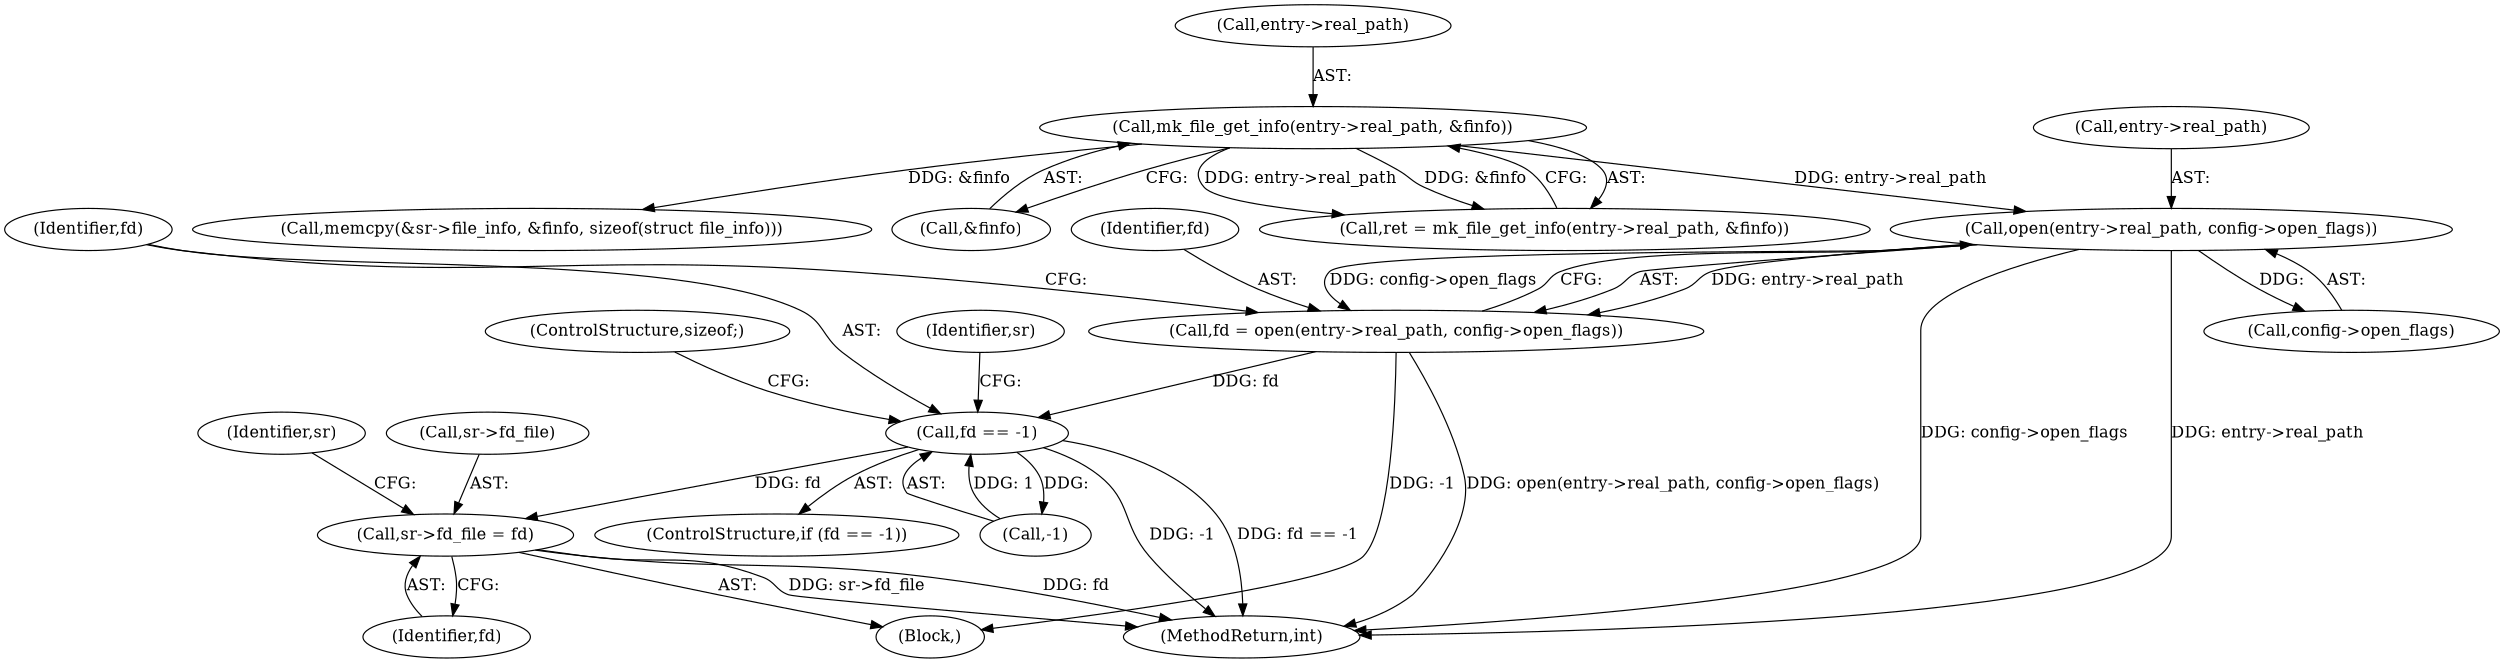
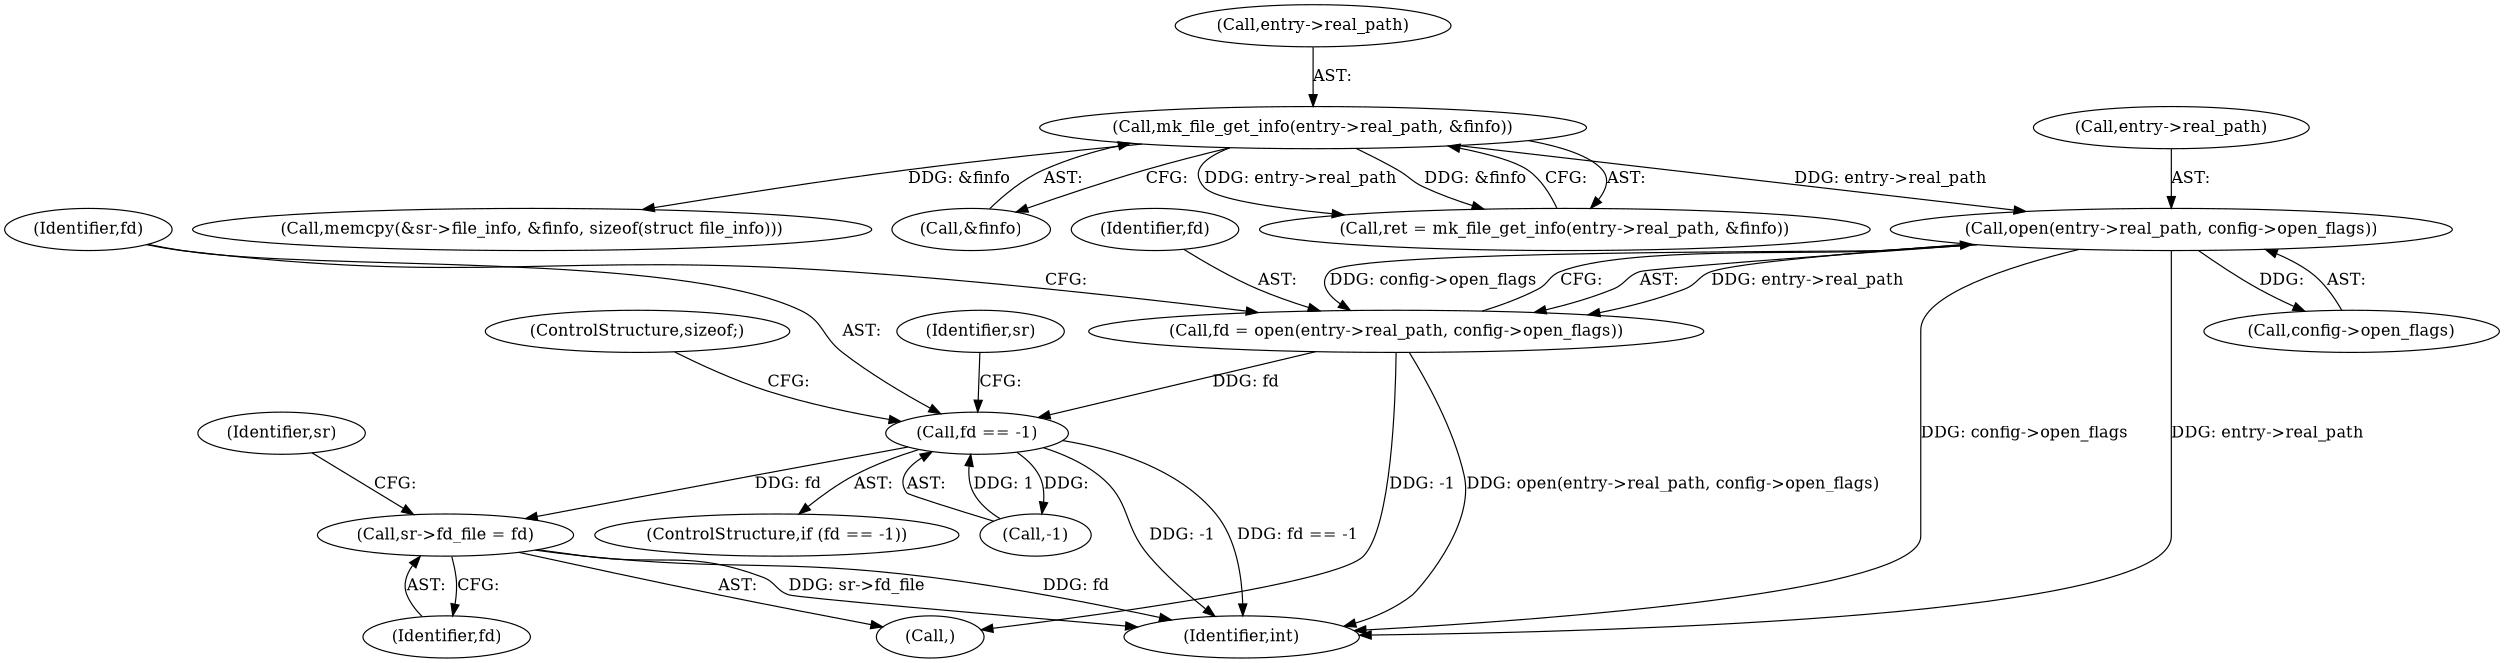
(488, 433) -> none
(930, 637) -> (930, 637)
(1242, 637) -> (1242, 637)
